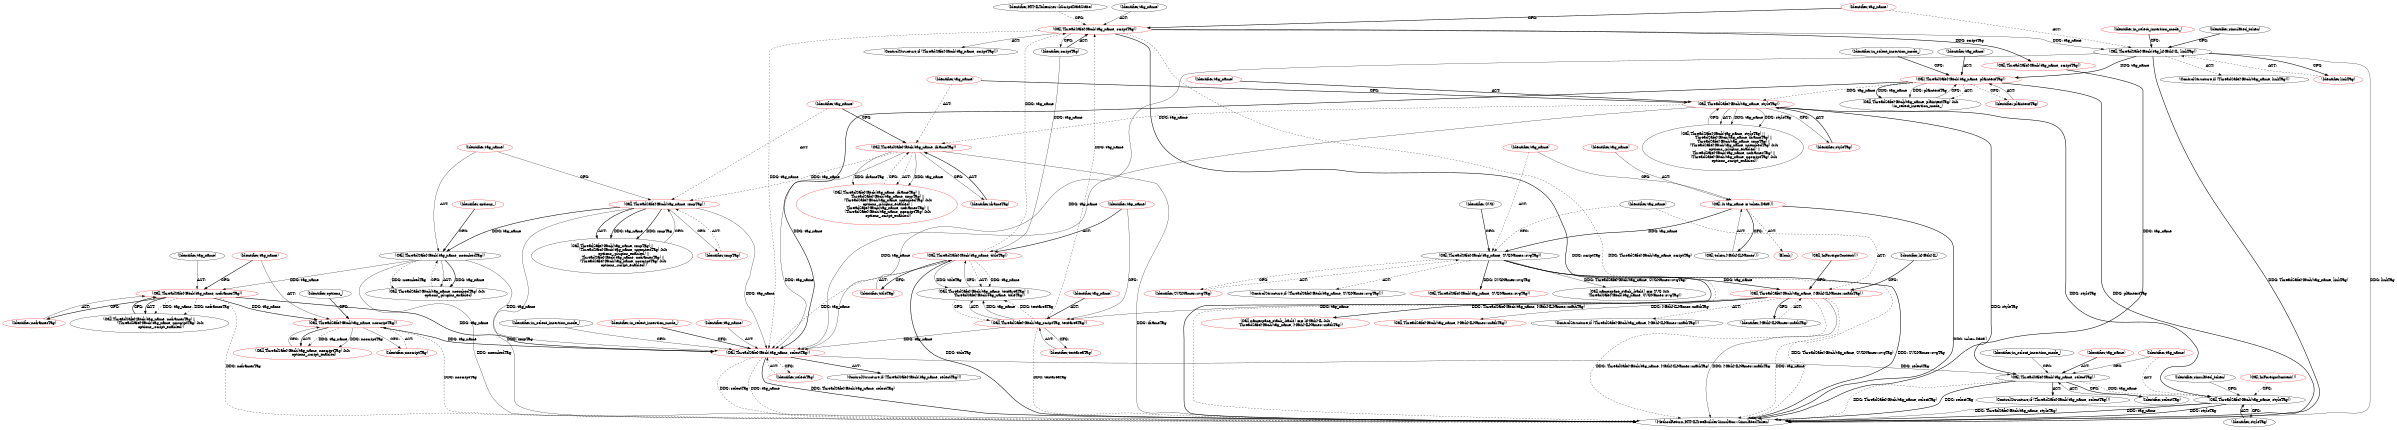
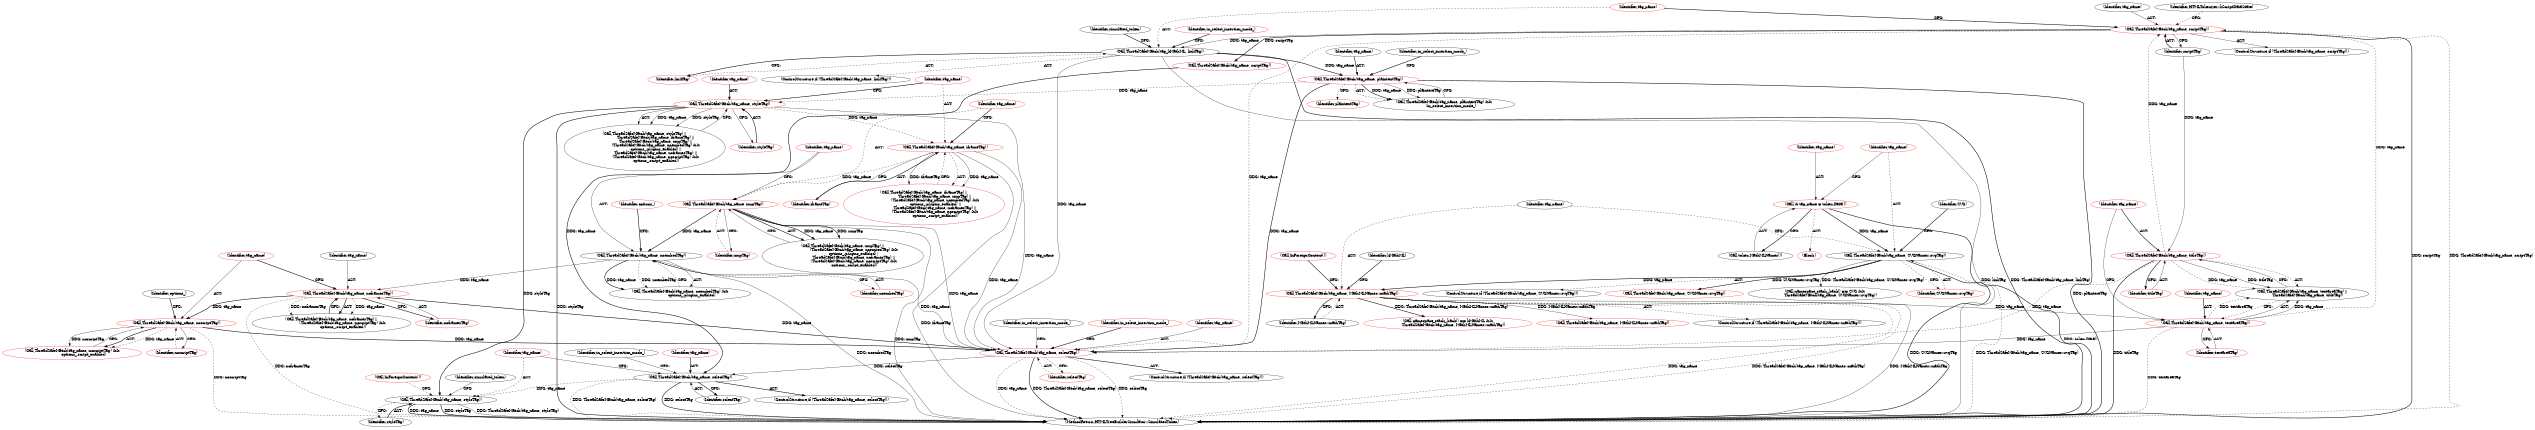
(2004, 90) -> none
none -> (882, 294)
(1039, 323) -> (2206, 323)
